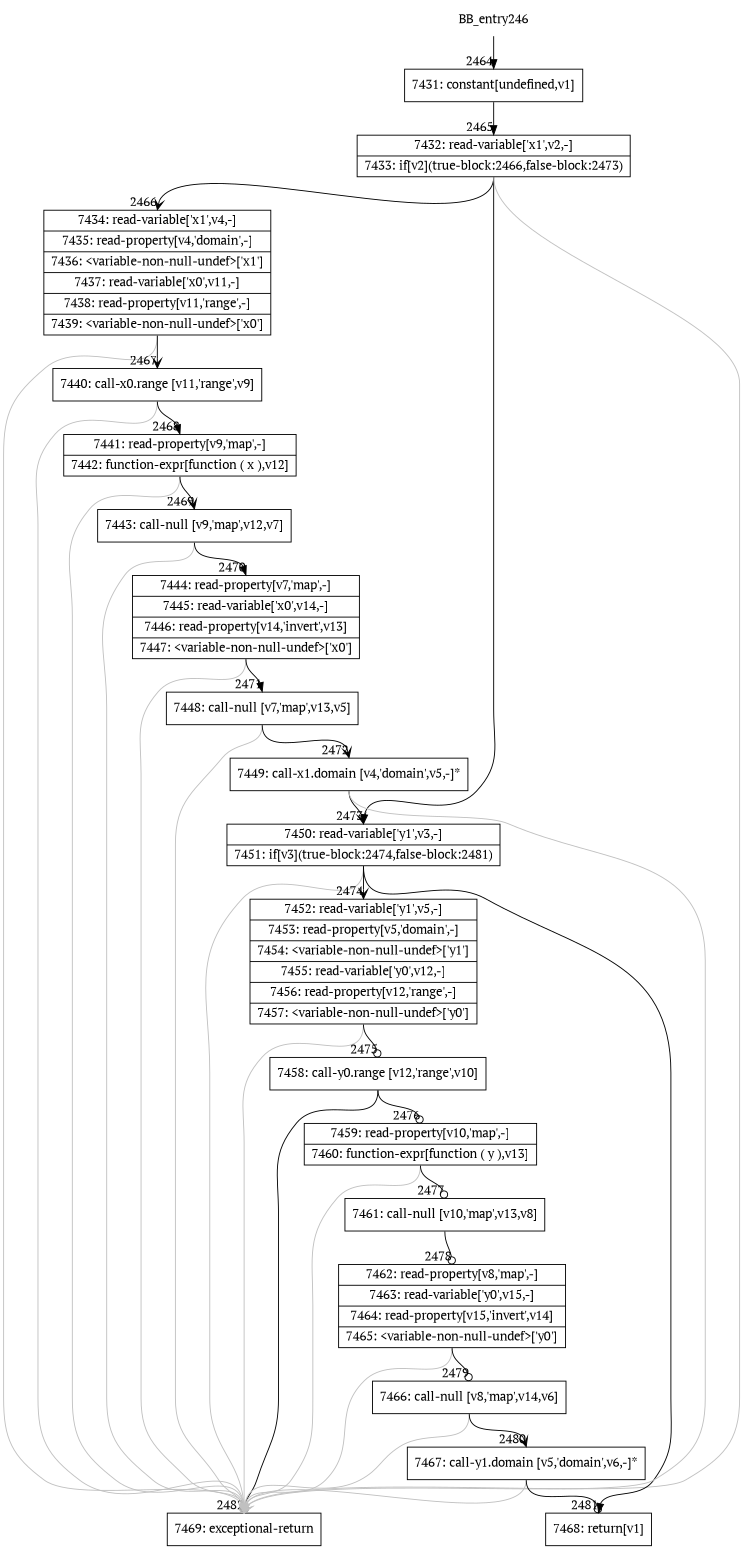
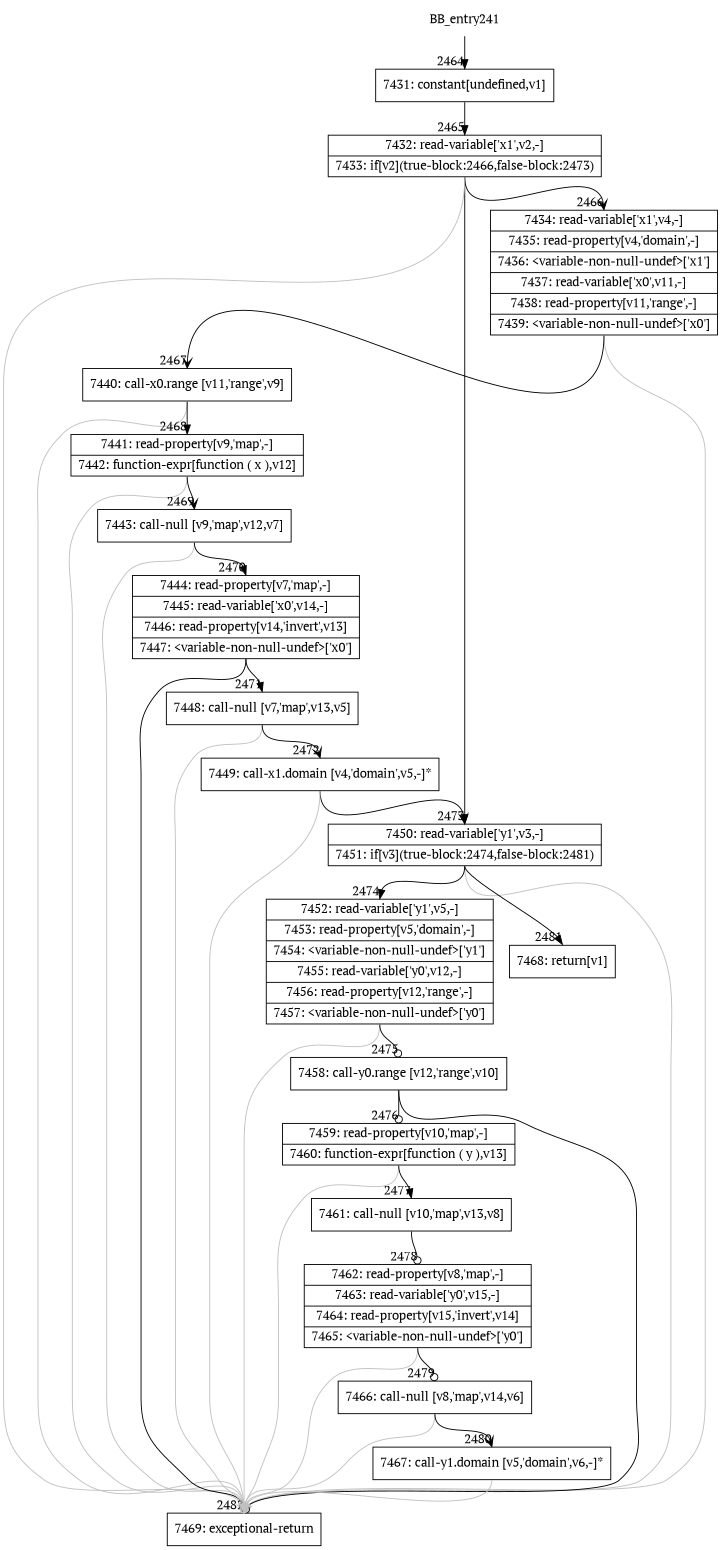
(494, 20) -> (465, 20)
(363, 878) -> (427, 883)
(141, 1070) -> (141, 1070)
(429, 1180) -> (402, 1178)
(559, 1497) -> none
